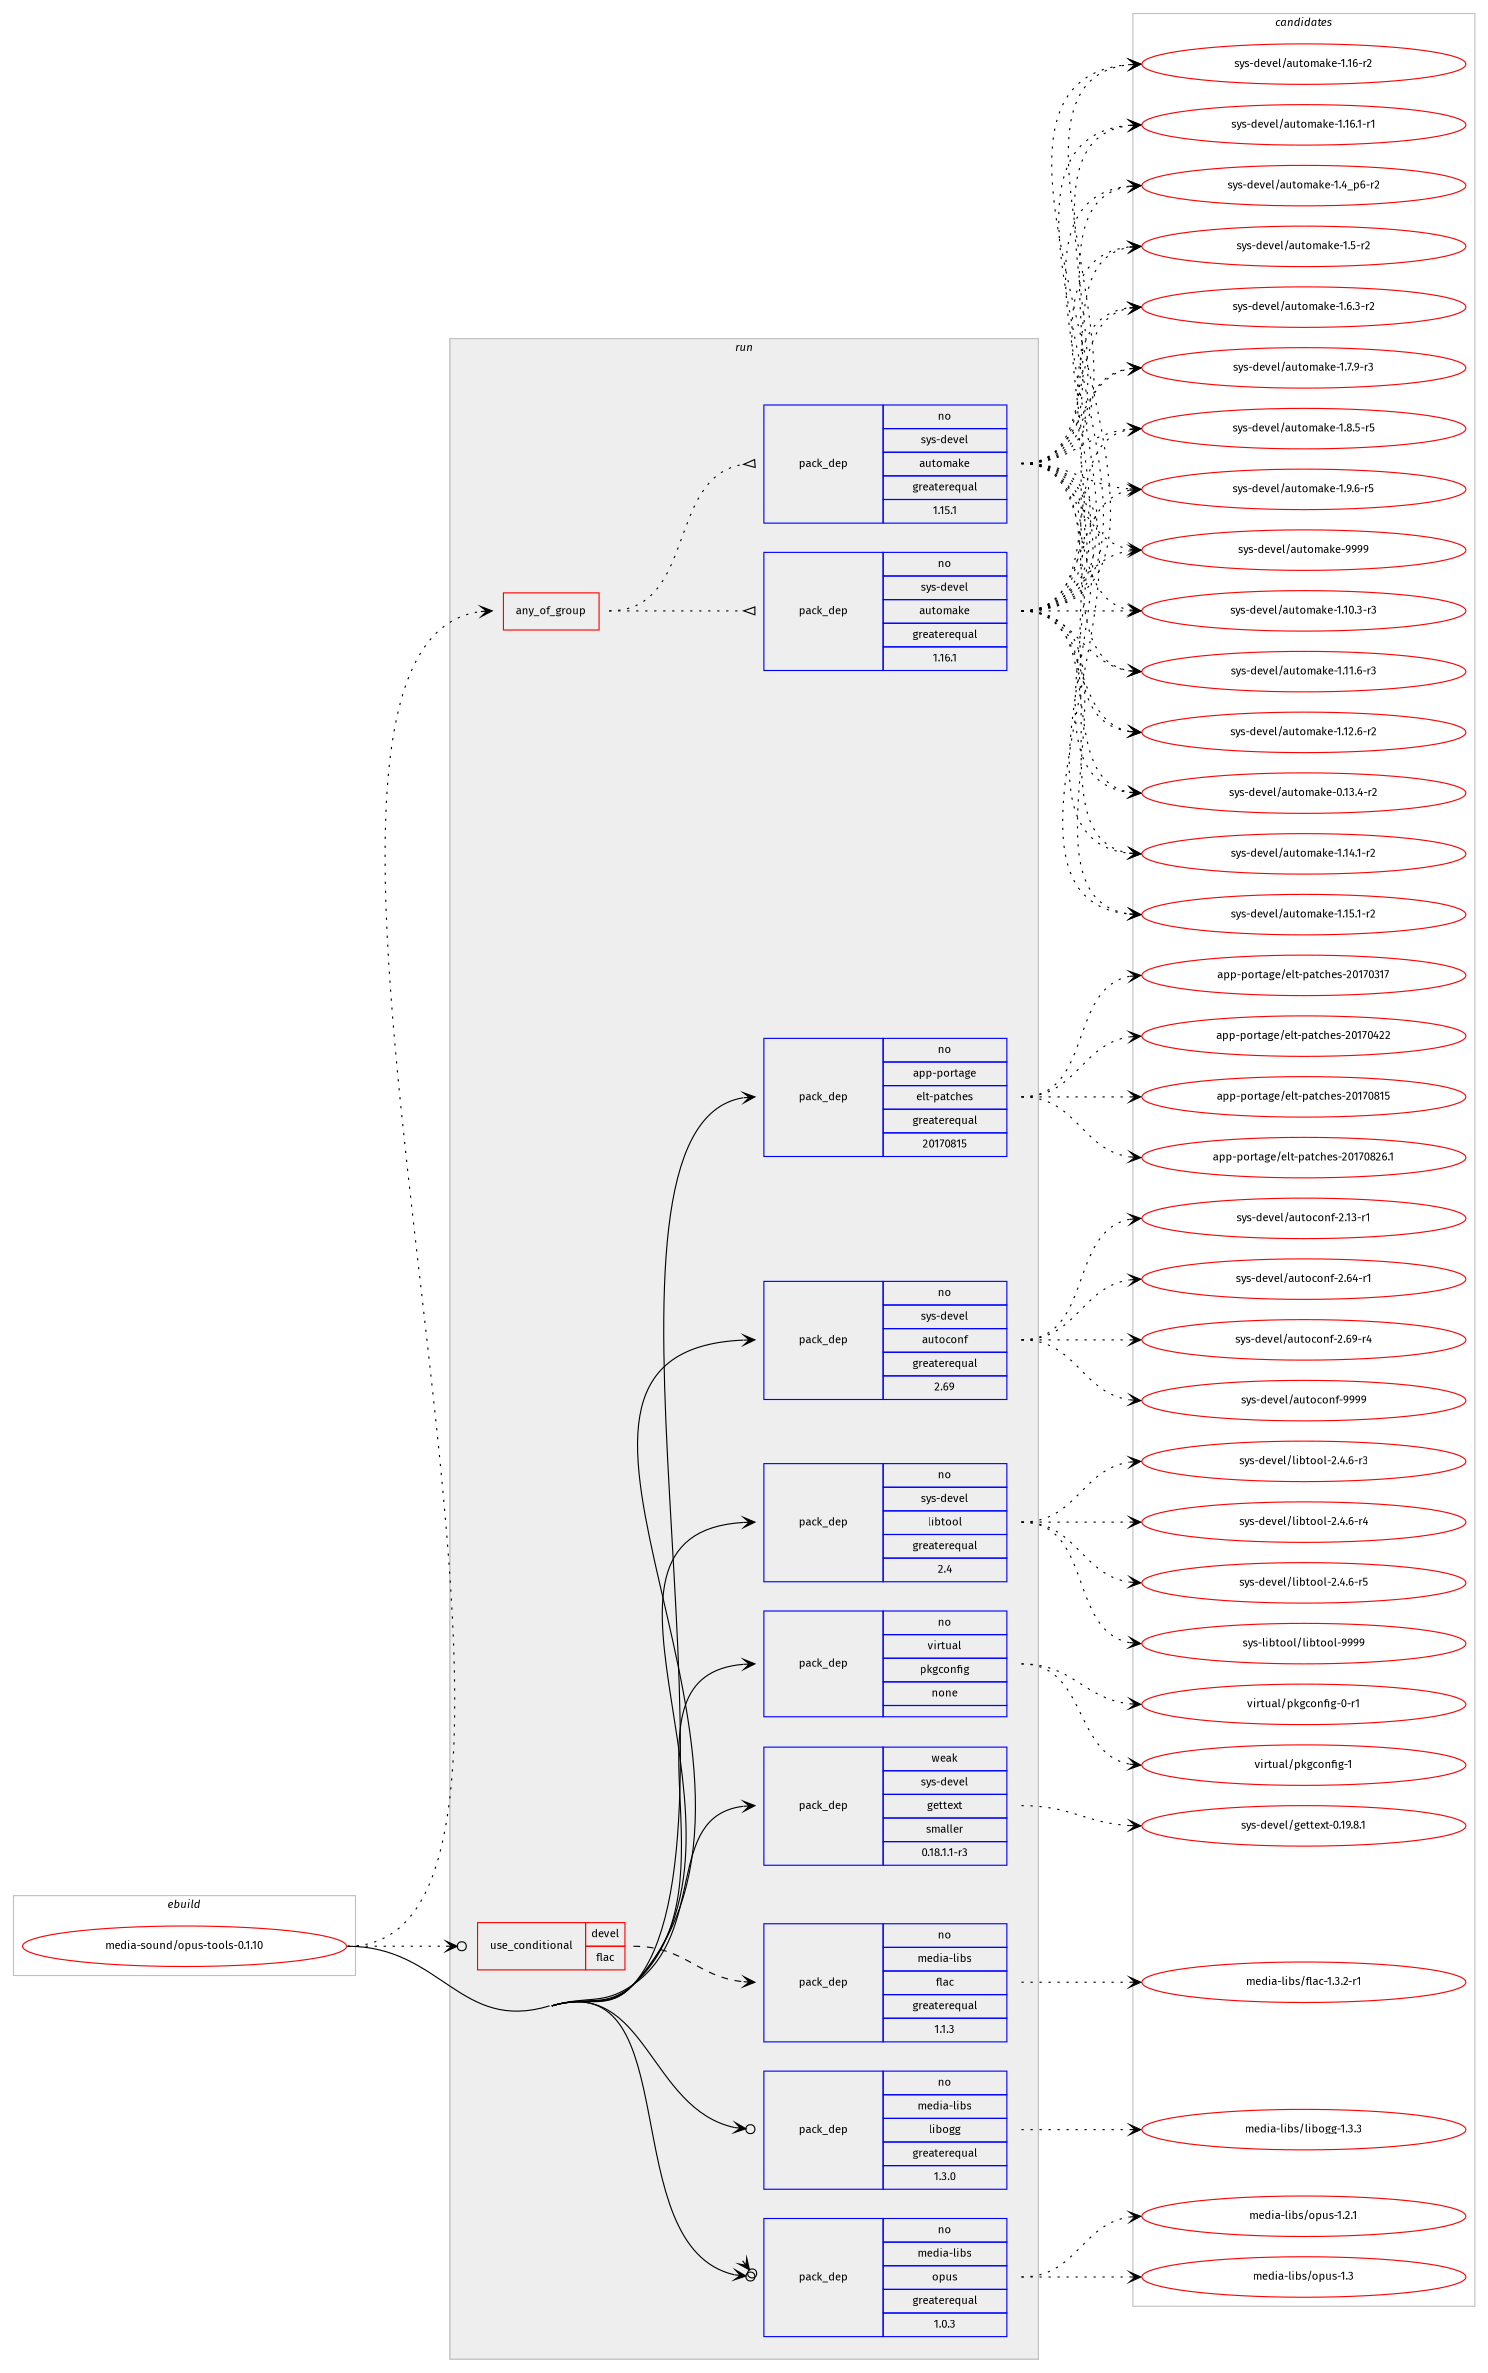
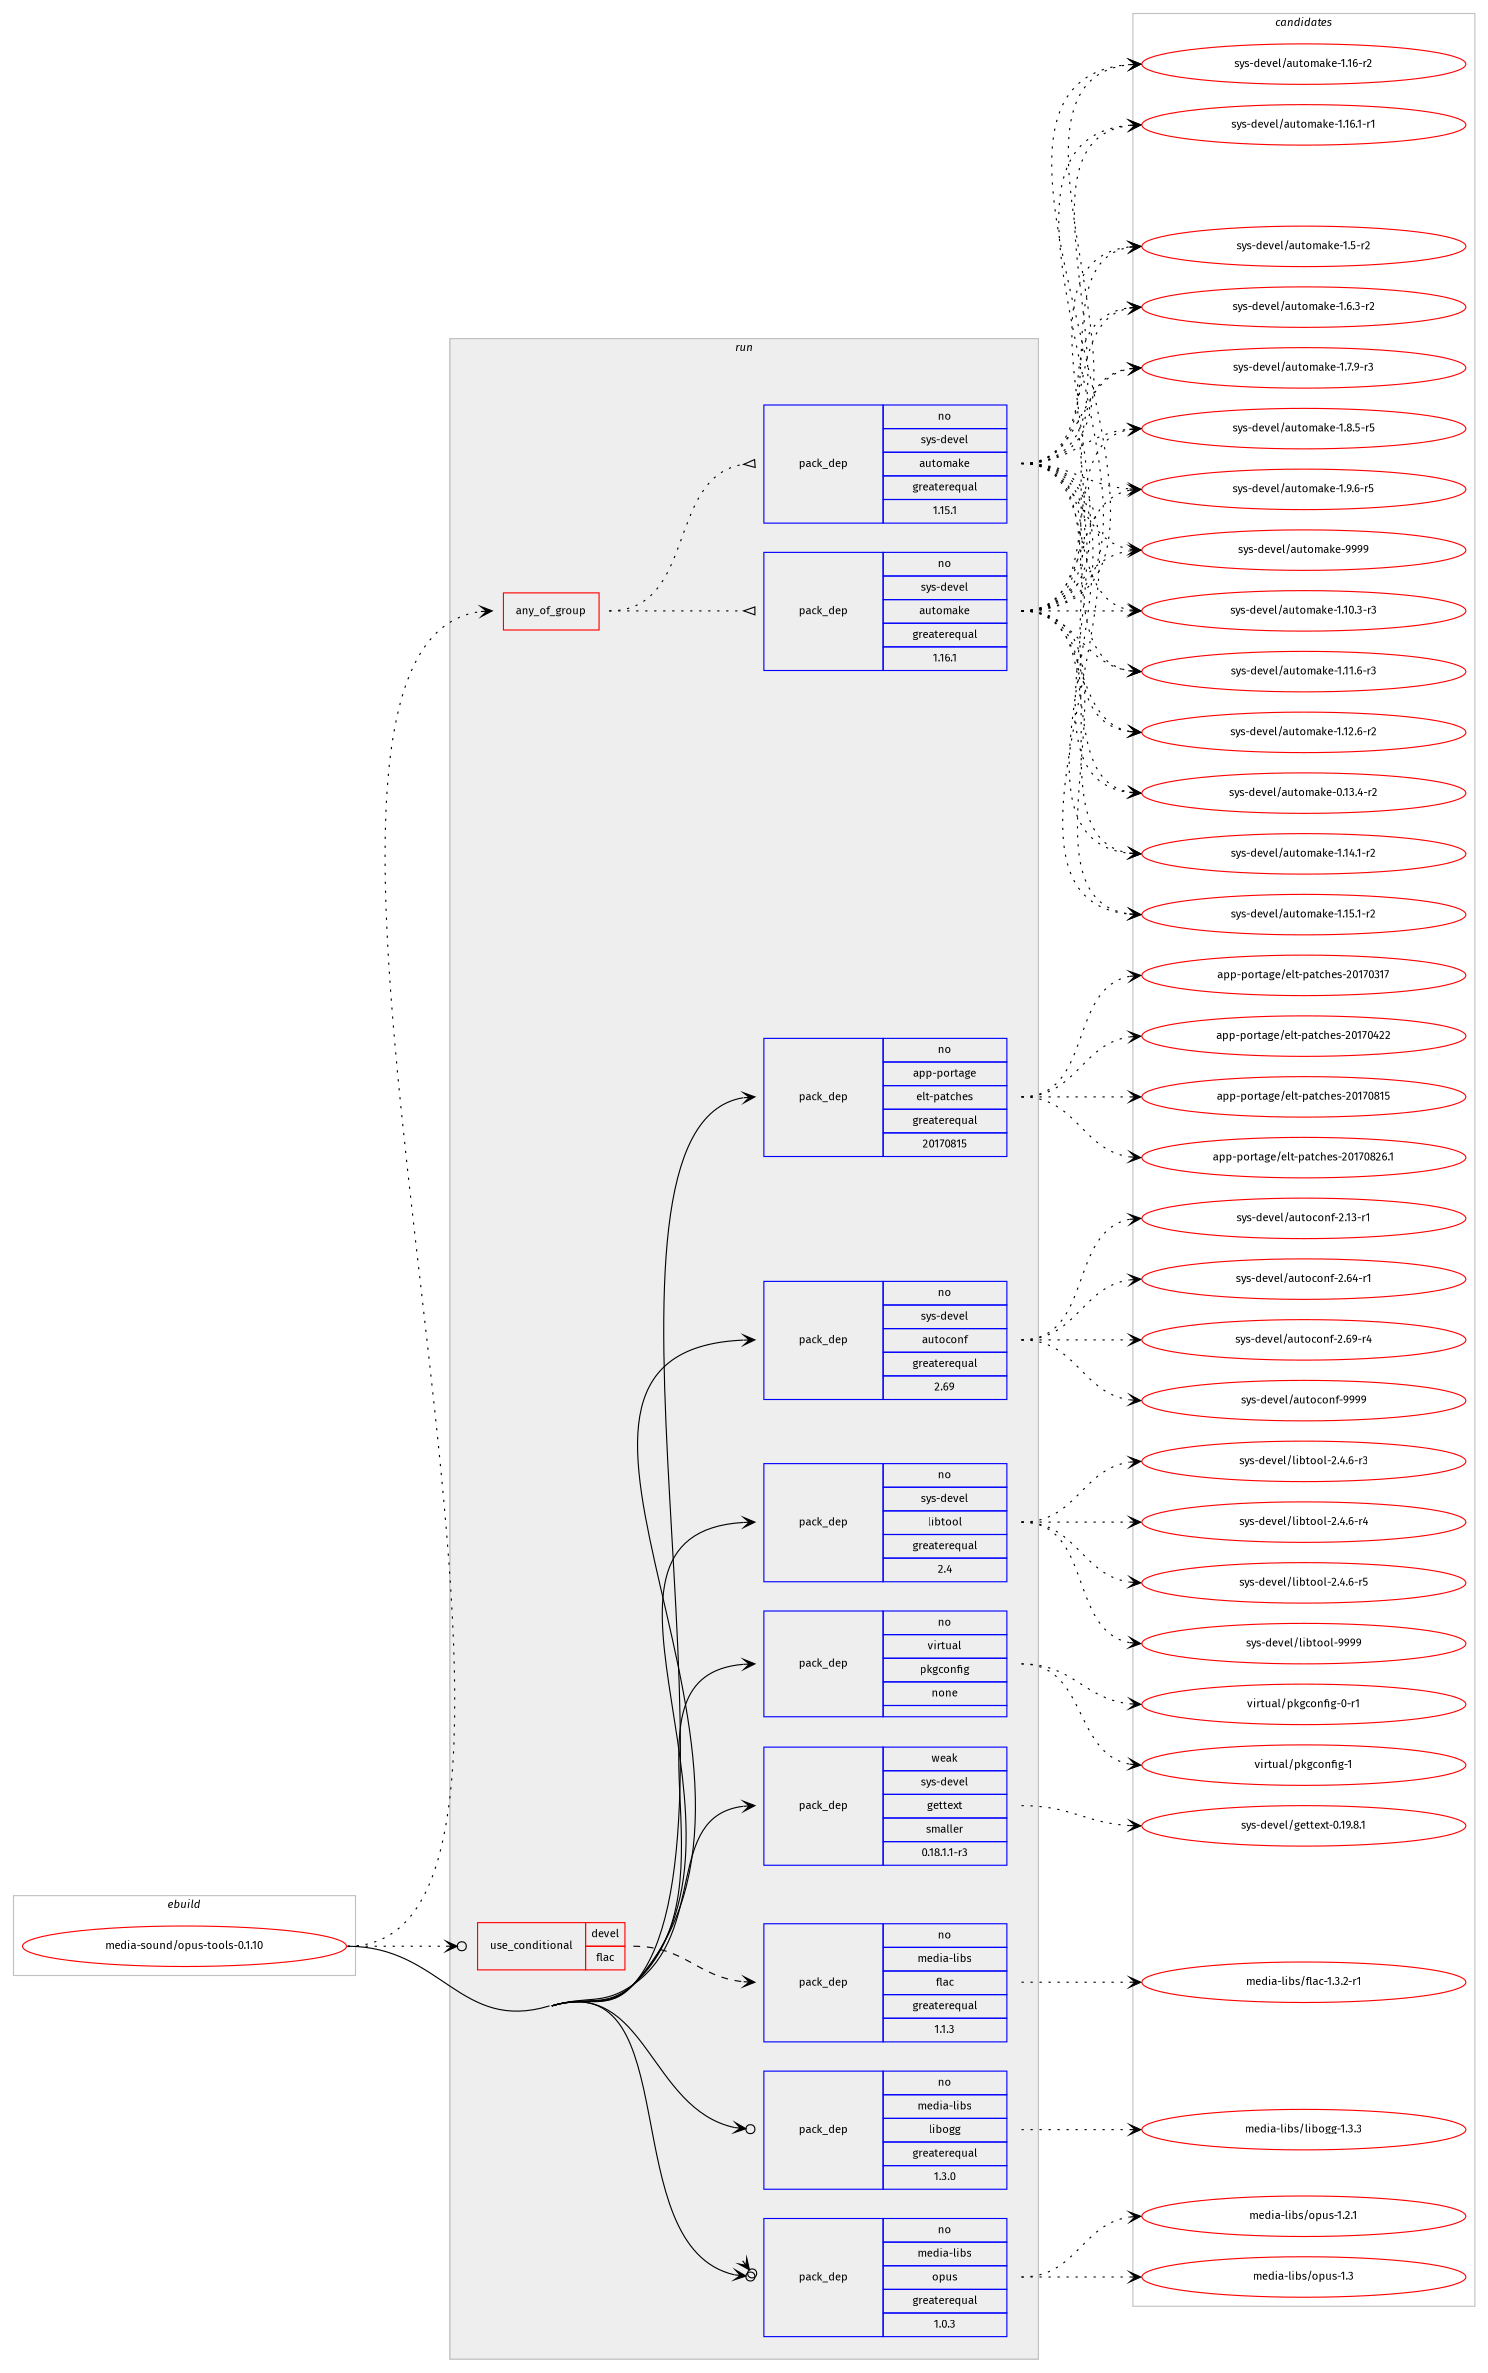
(1304, 186) -> none
(1304, 1644) -> (1304, 1644)
